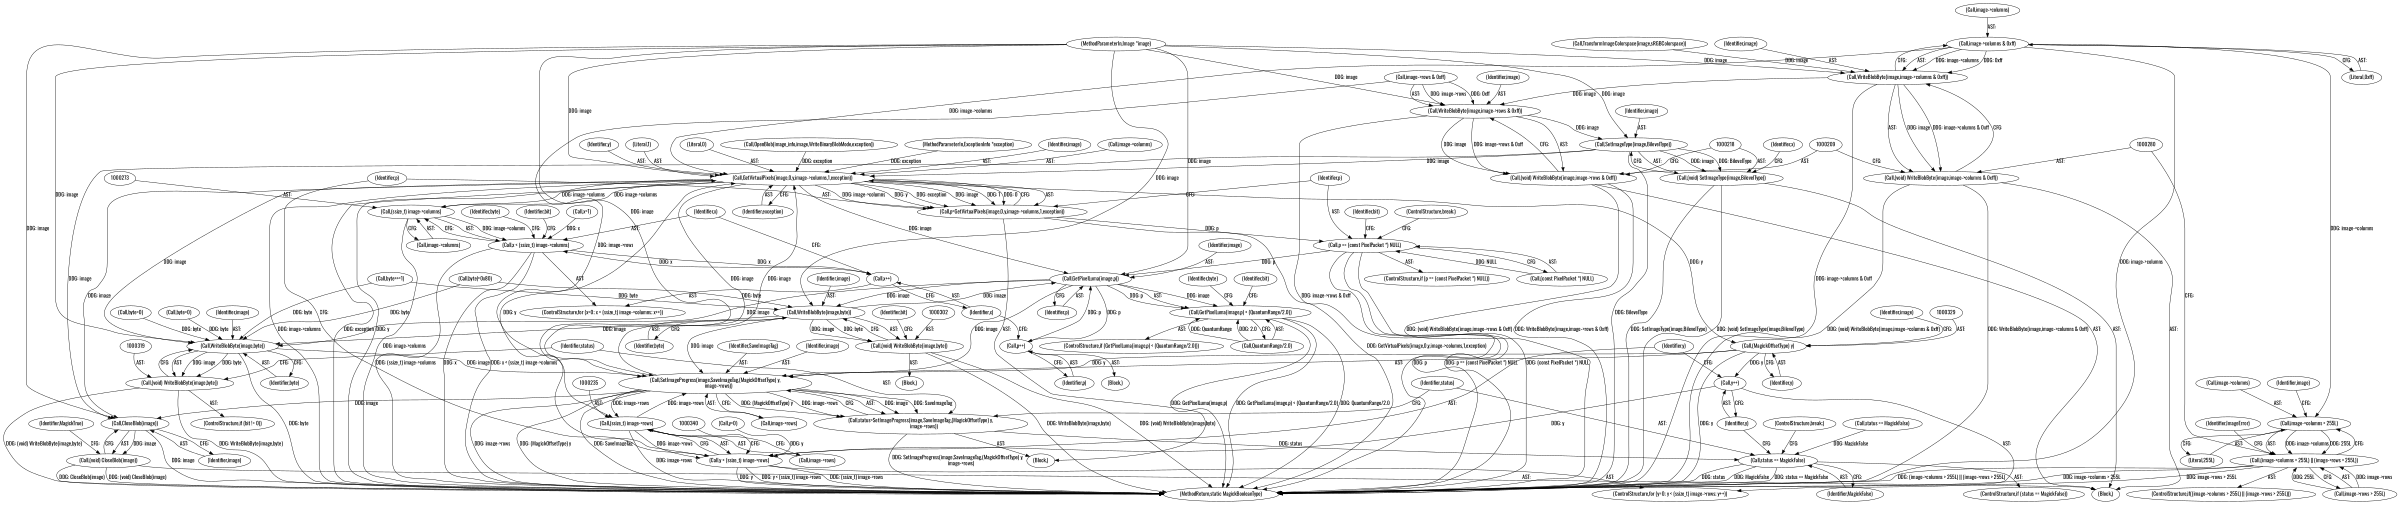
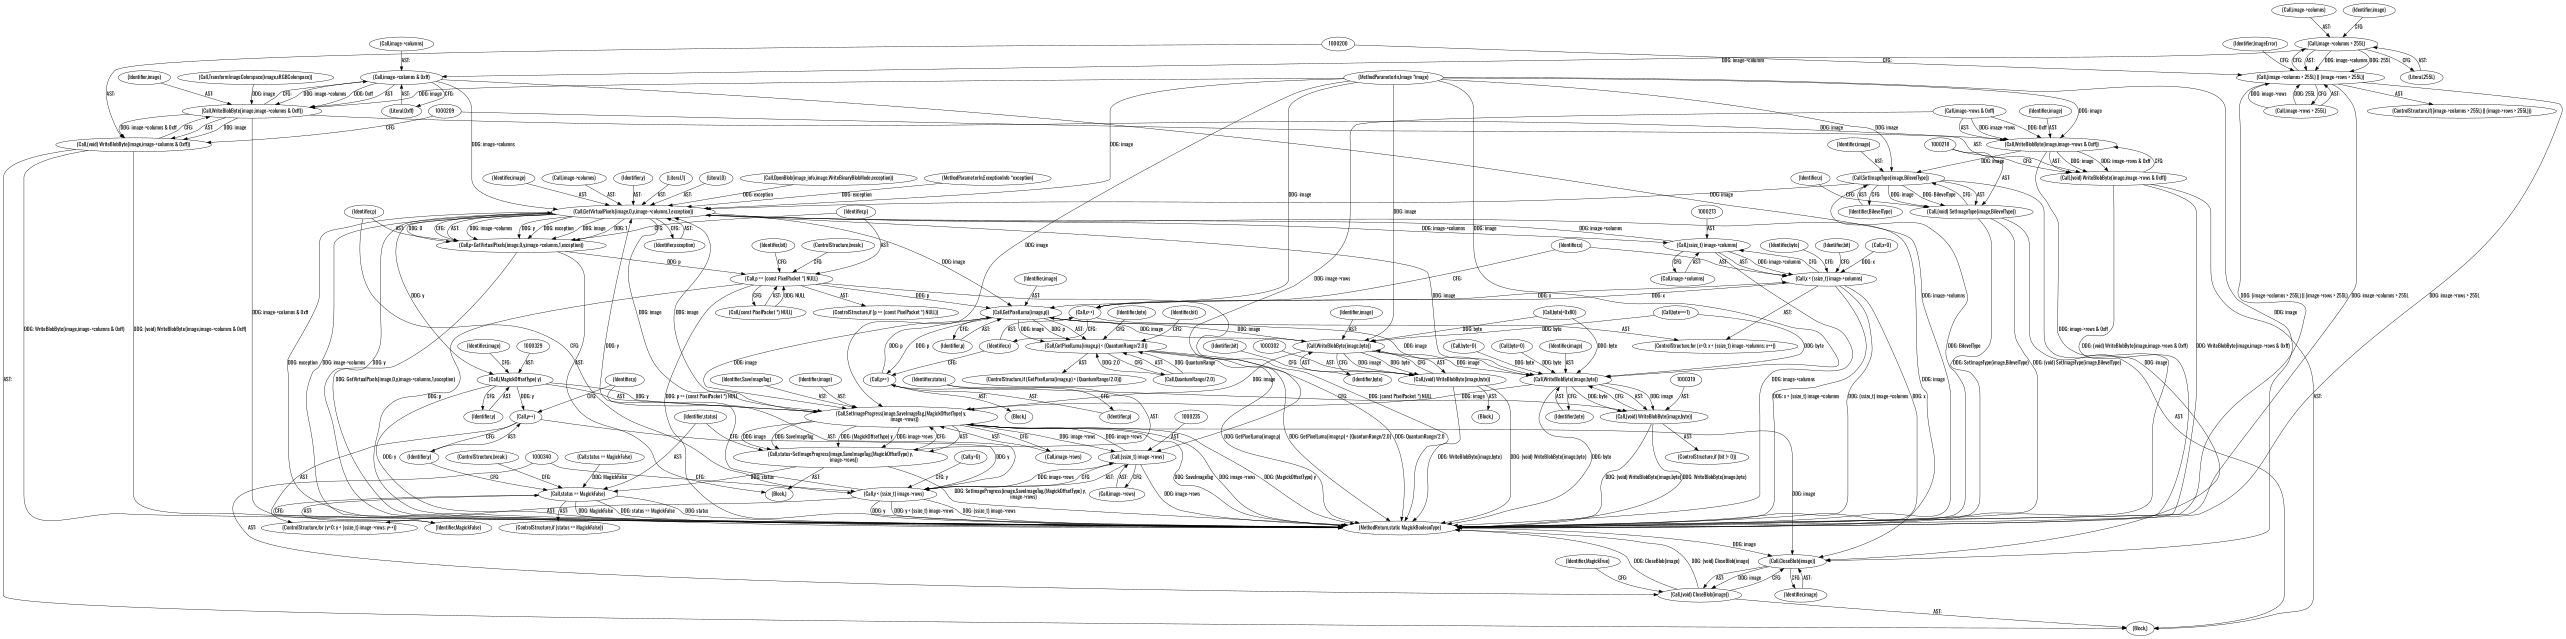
(2330, 93) -> (1377, 63)
(2146, 145) -> (1338, 44)
(582, 212) -> (1882, 246)
none -> (1870, 212)
(797, 444) -> (942, 478)
(641, 489) -> (1614, 534)
none -> (779, 581)
